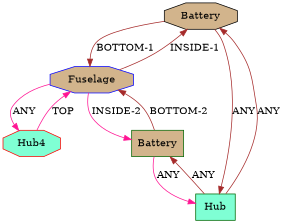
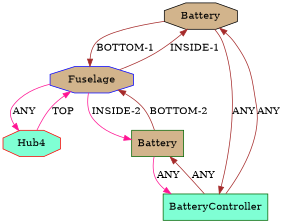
(215, 207) -> (215, 207)
